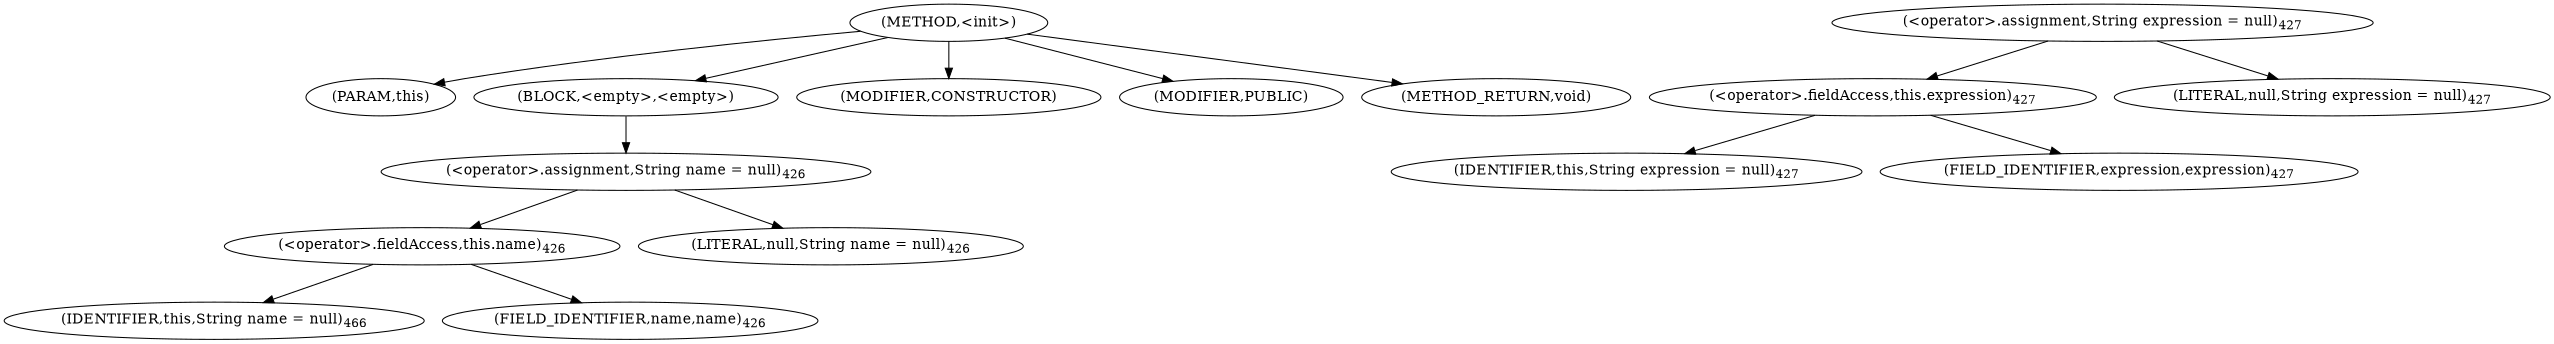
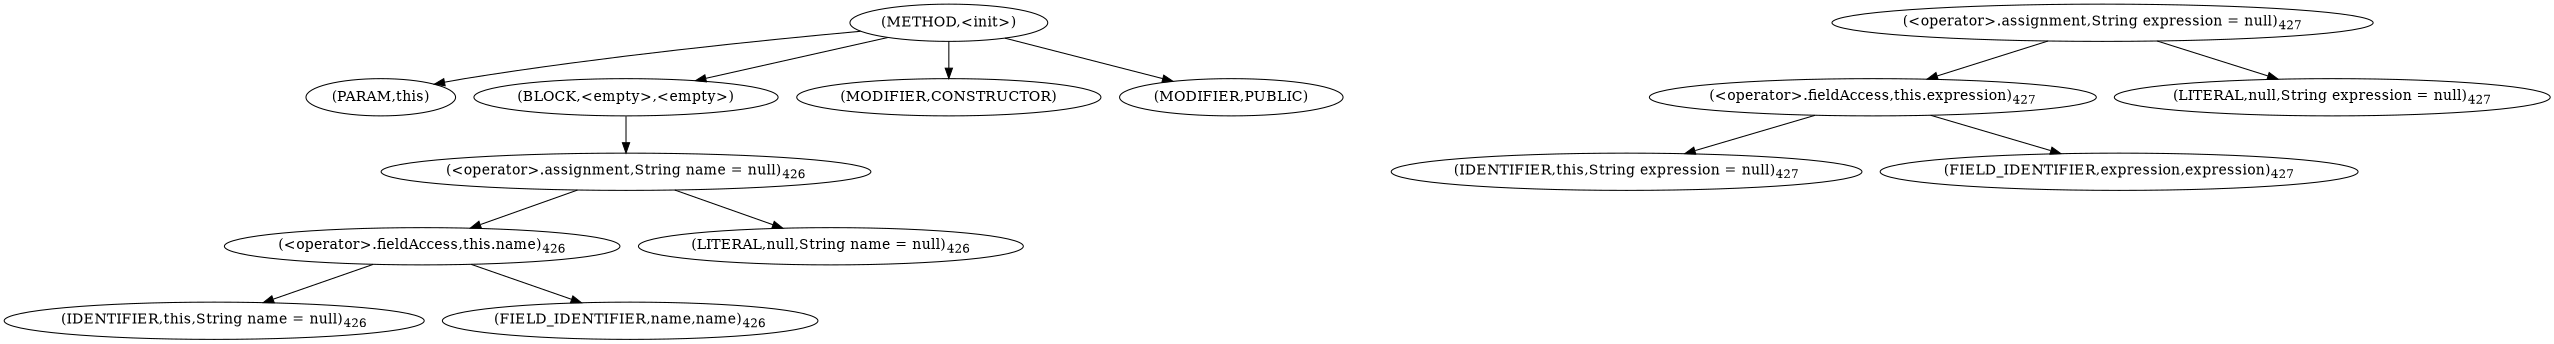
(1496, 97) -> none
(355, 319) -> (355, 319)
